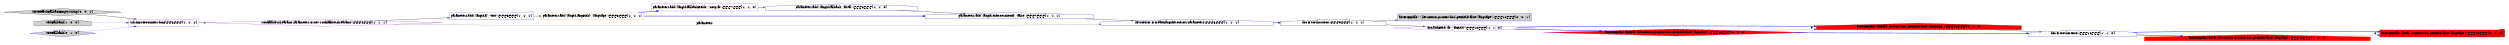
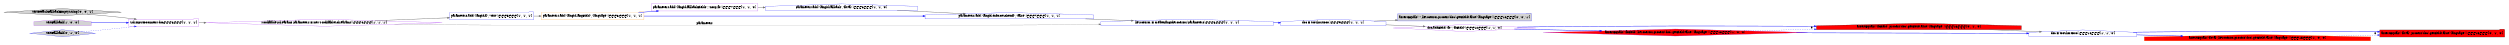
(63, 23) -> (63, 23)
(109, 23) -> (109, 23)
(1333, 23) -> (1333, 23)
